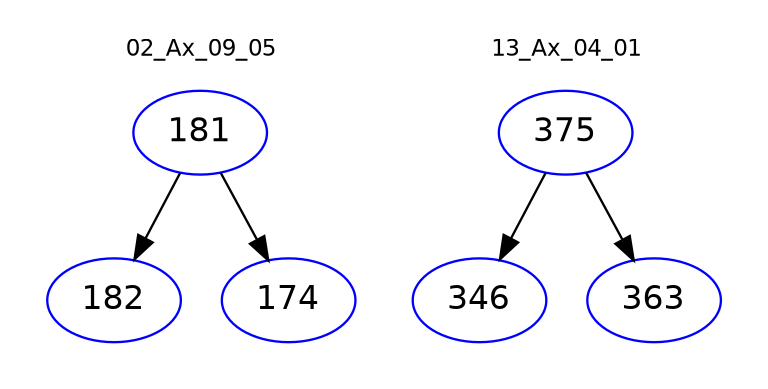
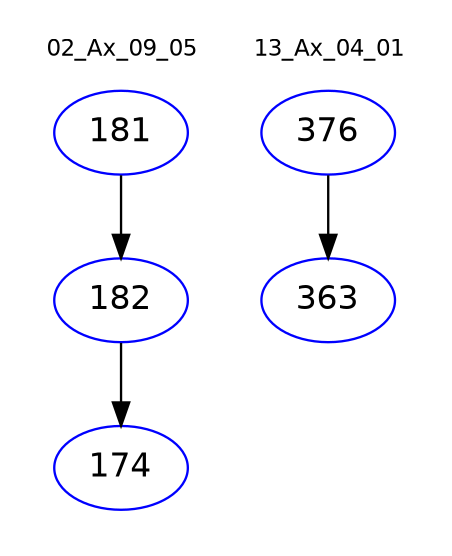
(566, 133) -> (328, 133)
(239, 206) -> (121, 373)
(480, 300) -> none
